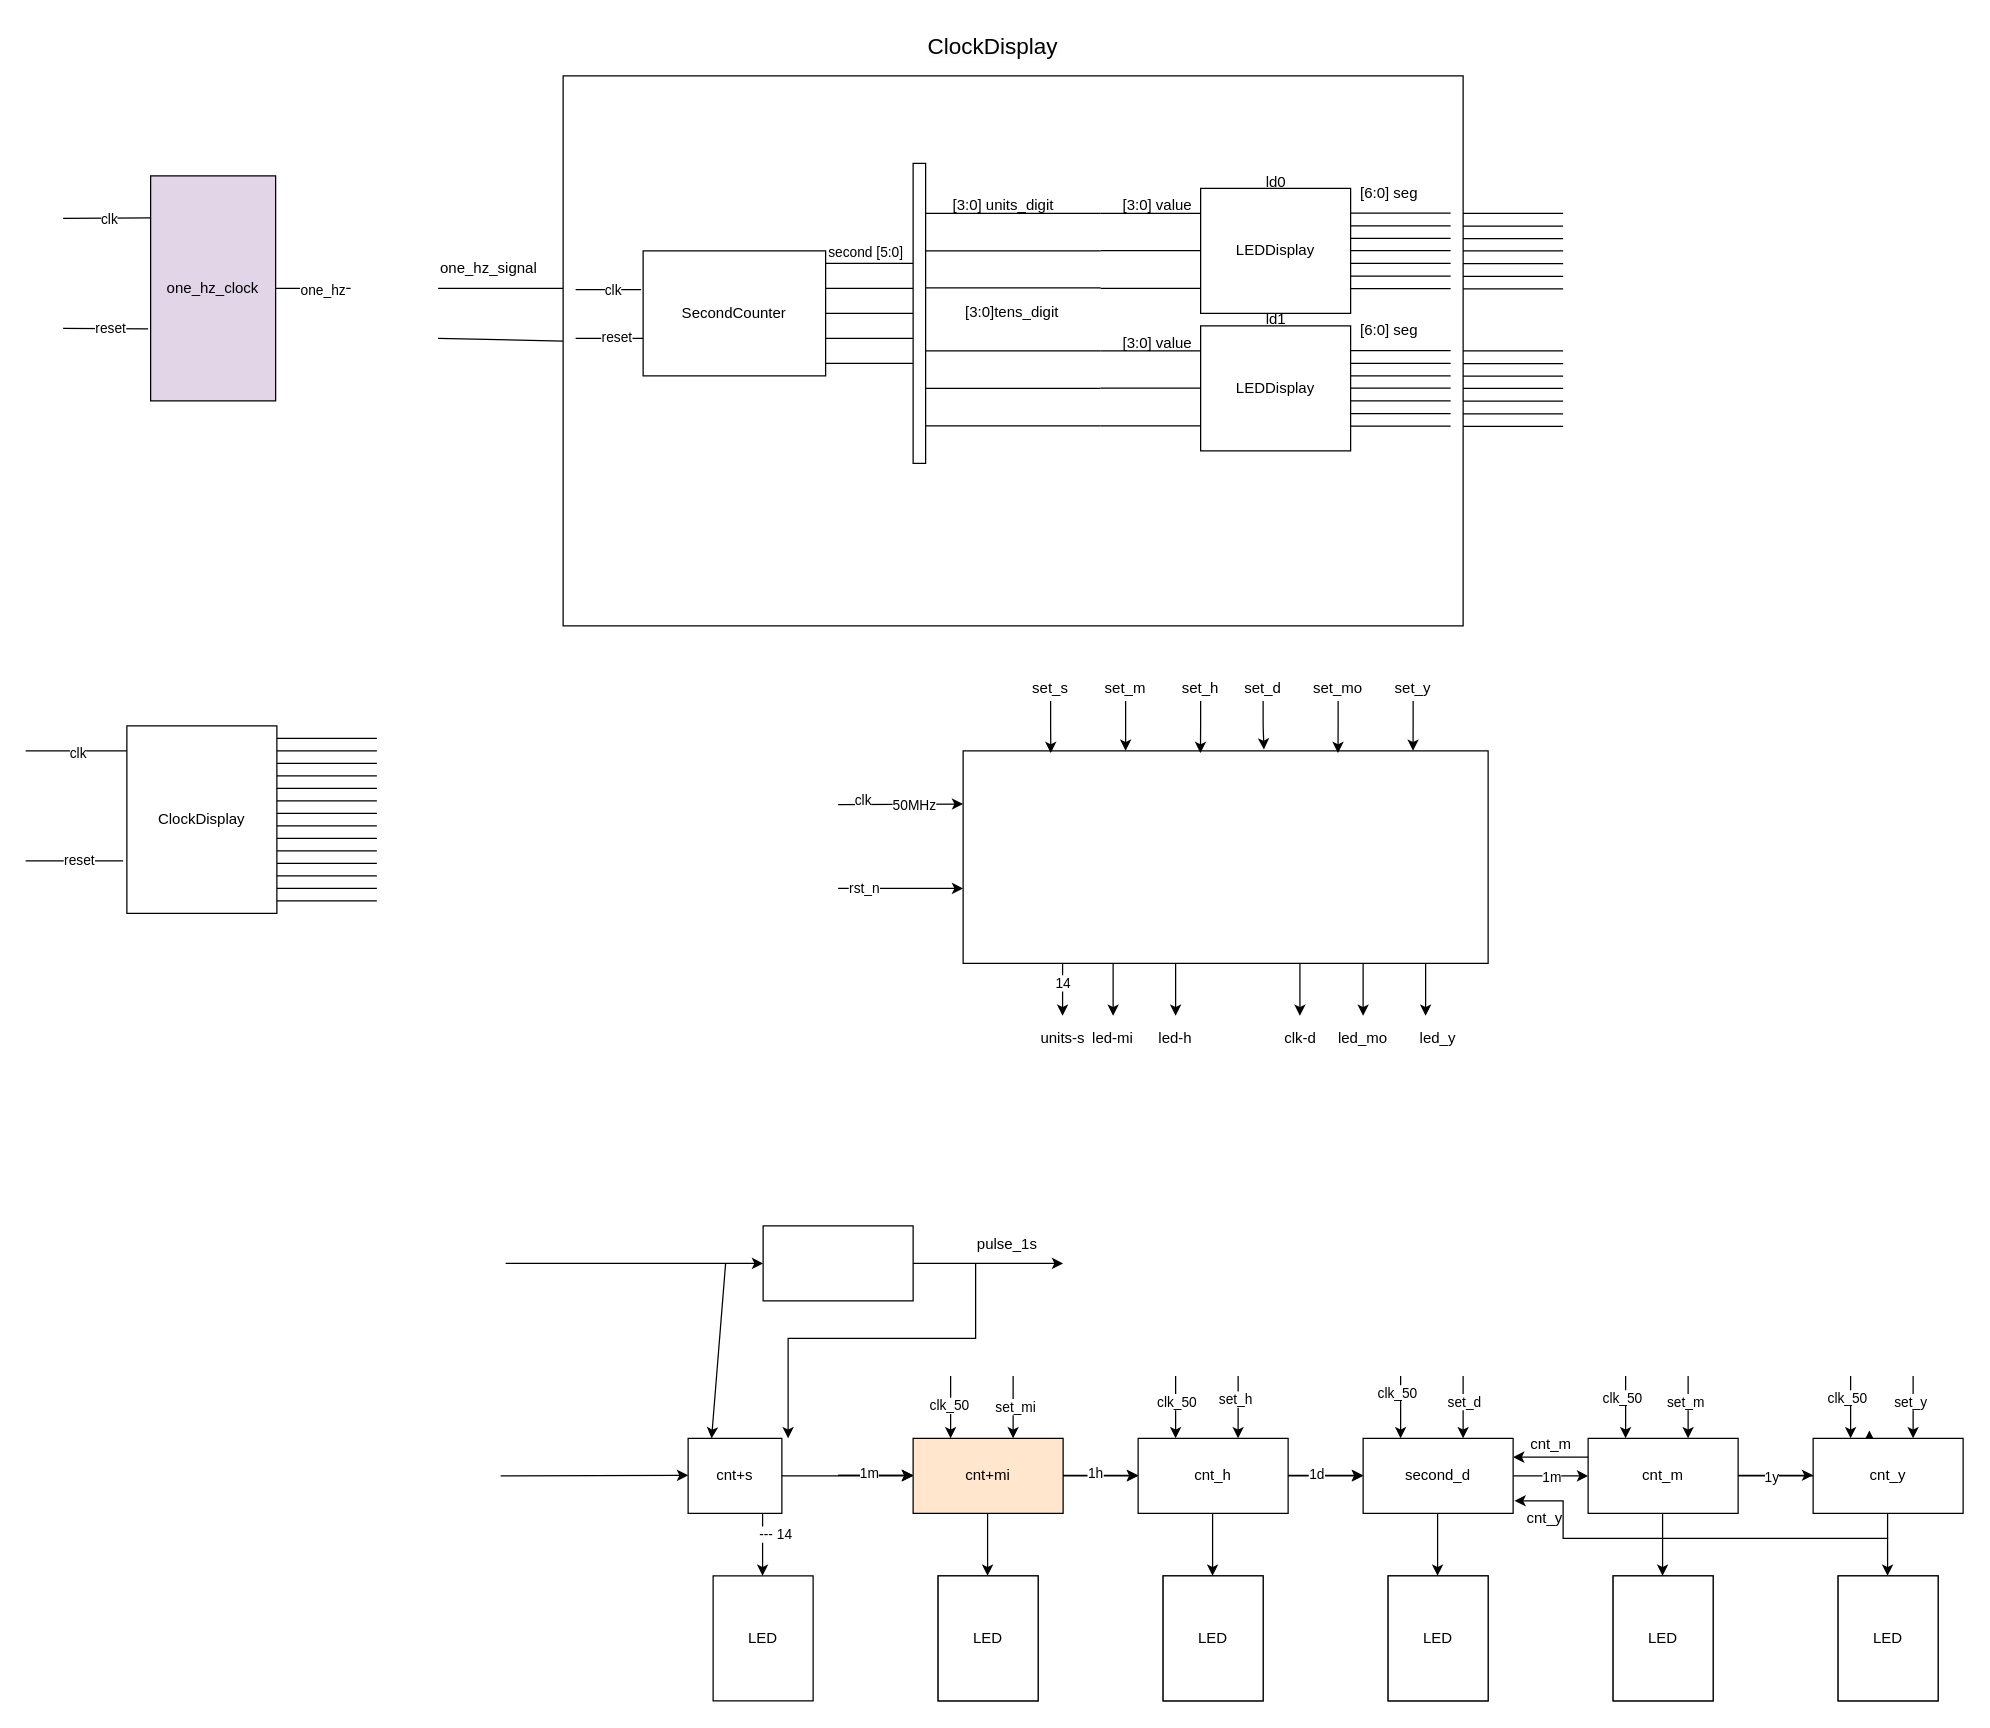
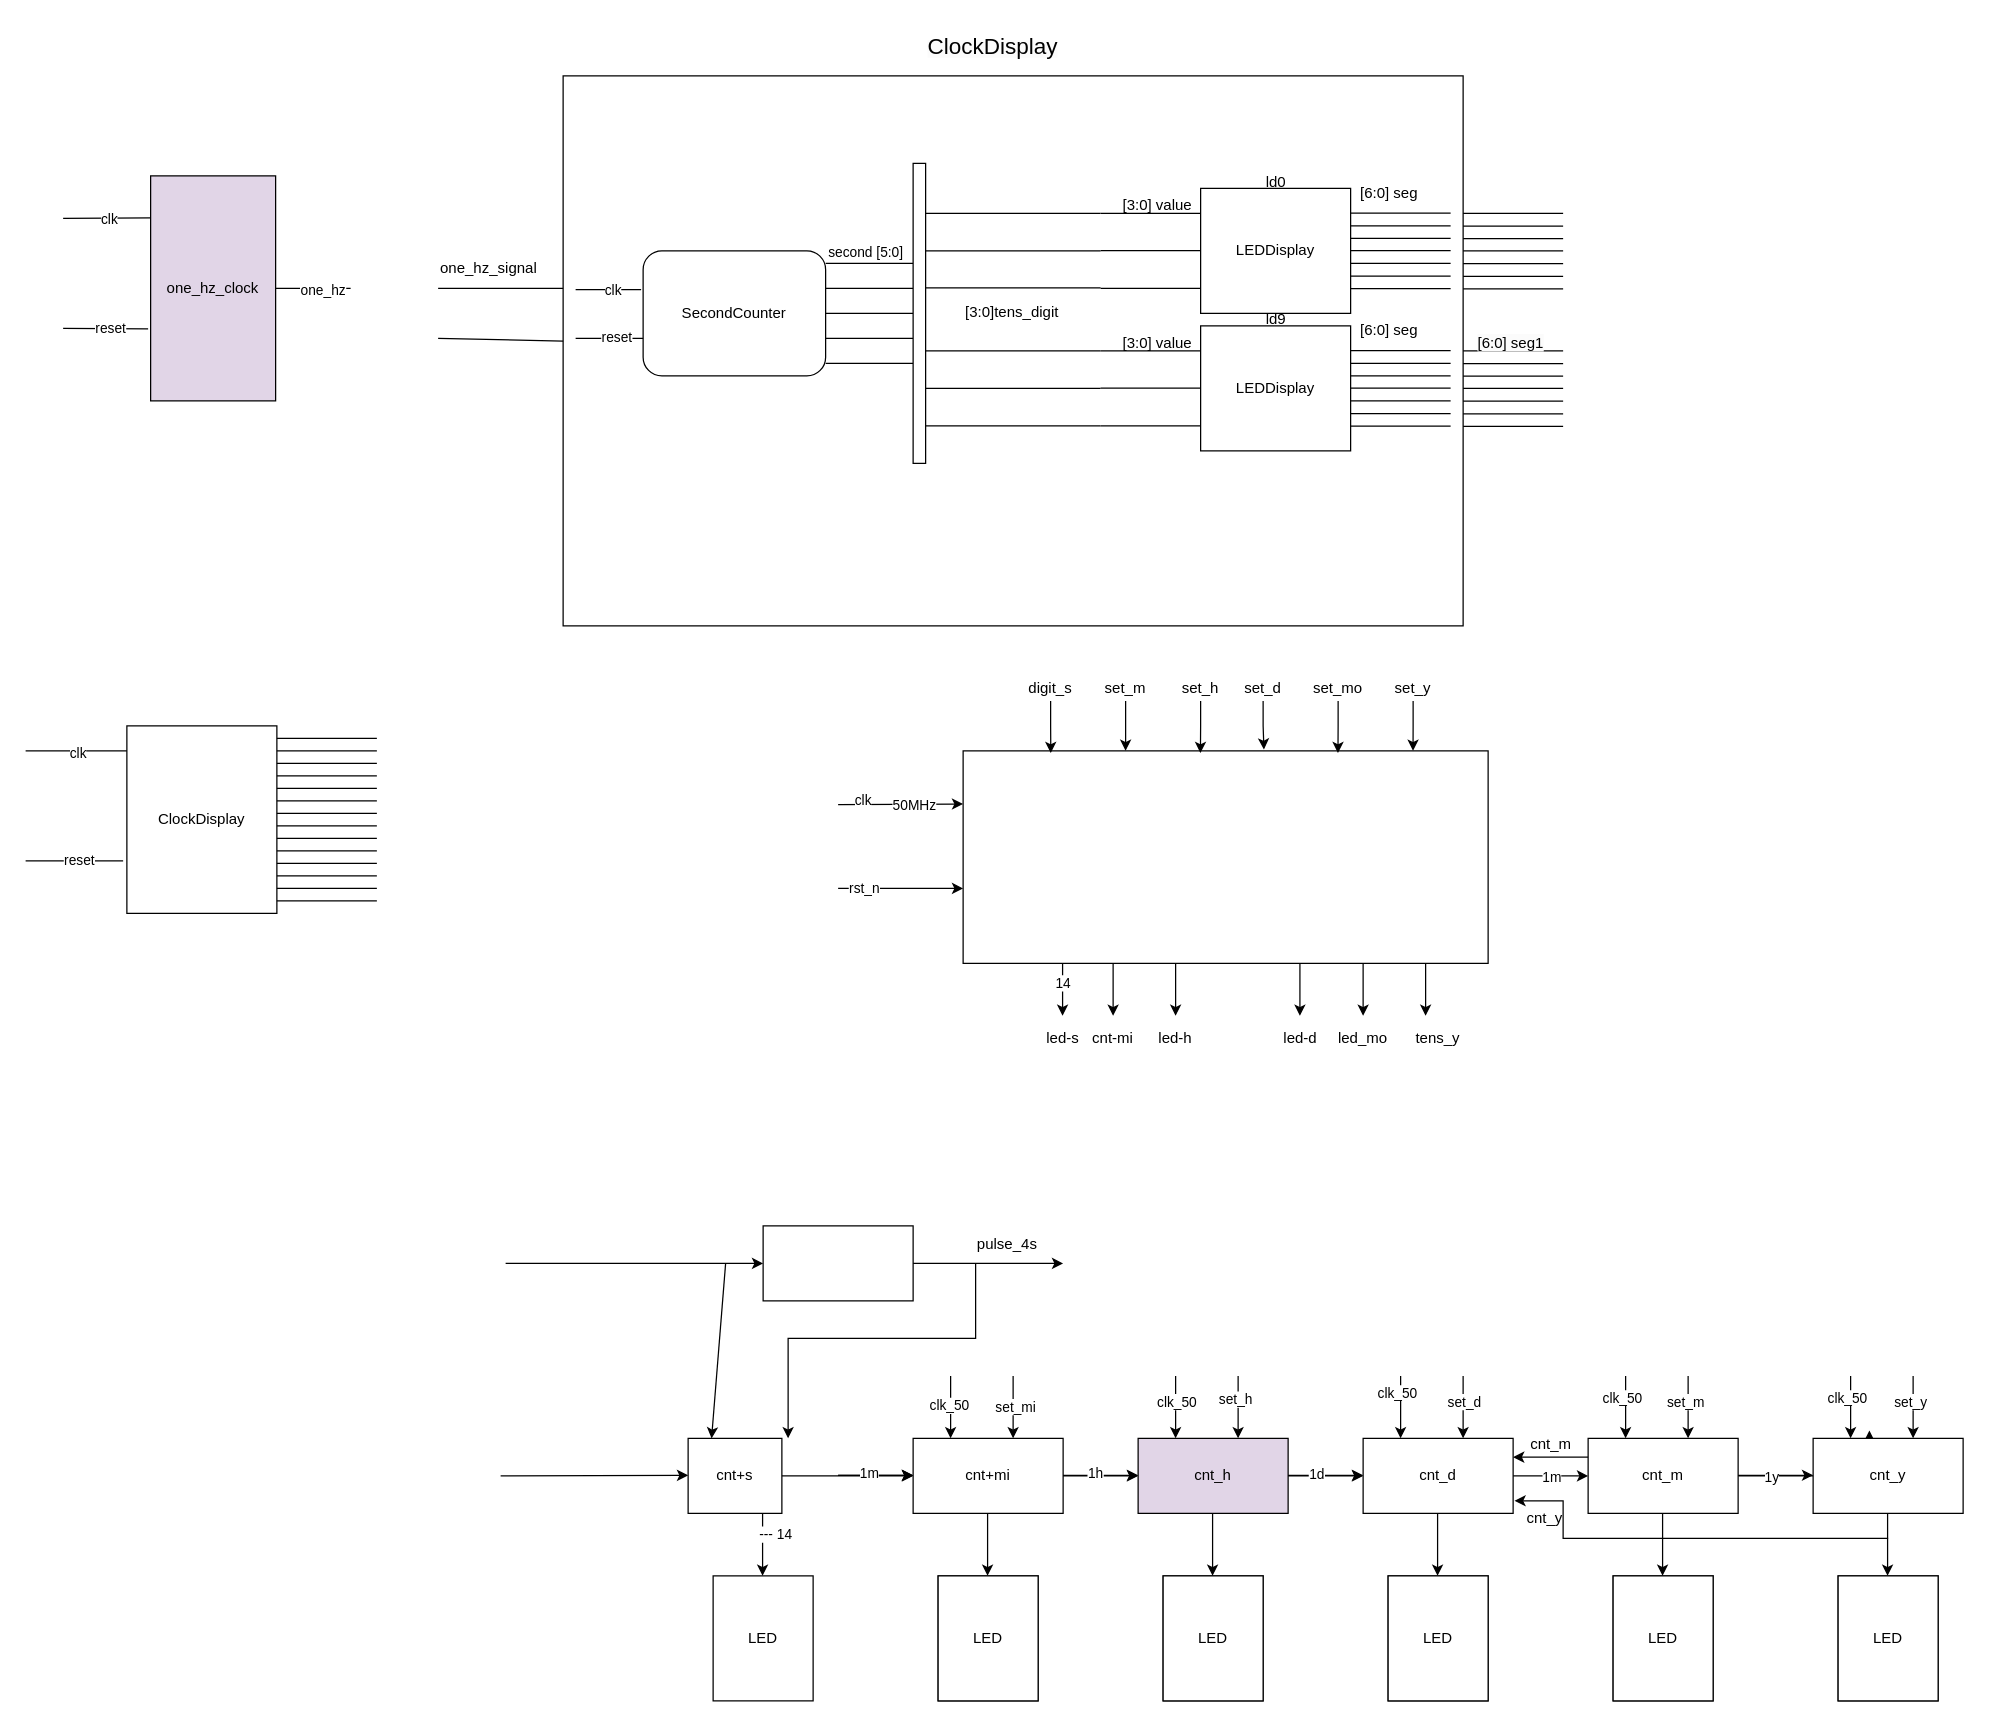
(1007, 213) -> none
(734, 313) -> (734, 313)
(1276, 319) -> (1276, 319)
none -> (1513, 351)
(1051, 688) -> (1051, 688)
(1063, 1038) -> (1063, 1038)
(1113, 1038) -> (1113, 1038)
(1301, 1038) -> (1301, 1038)
(1438, 1038) -> (1438, 1038)
(1008, 1244) -> (1008, 1244)
(988, 1476) -> (988, 1476)
(1213, 1476) -> (1213, 1476)
(1438, 1476) -> (1438, 1476)
